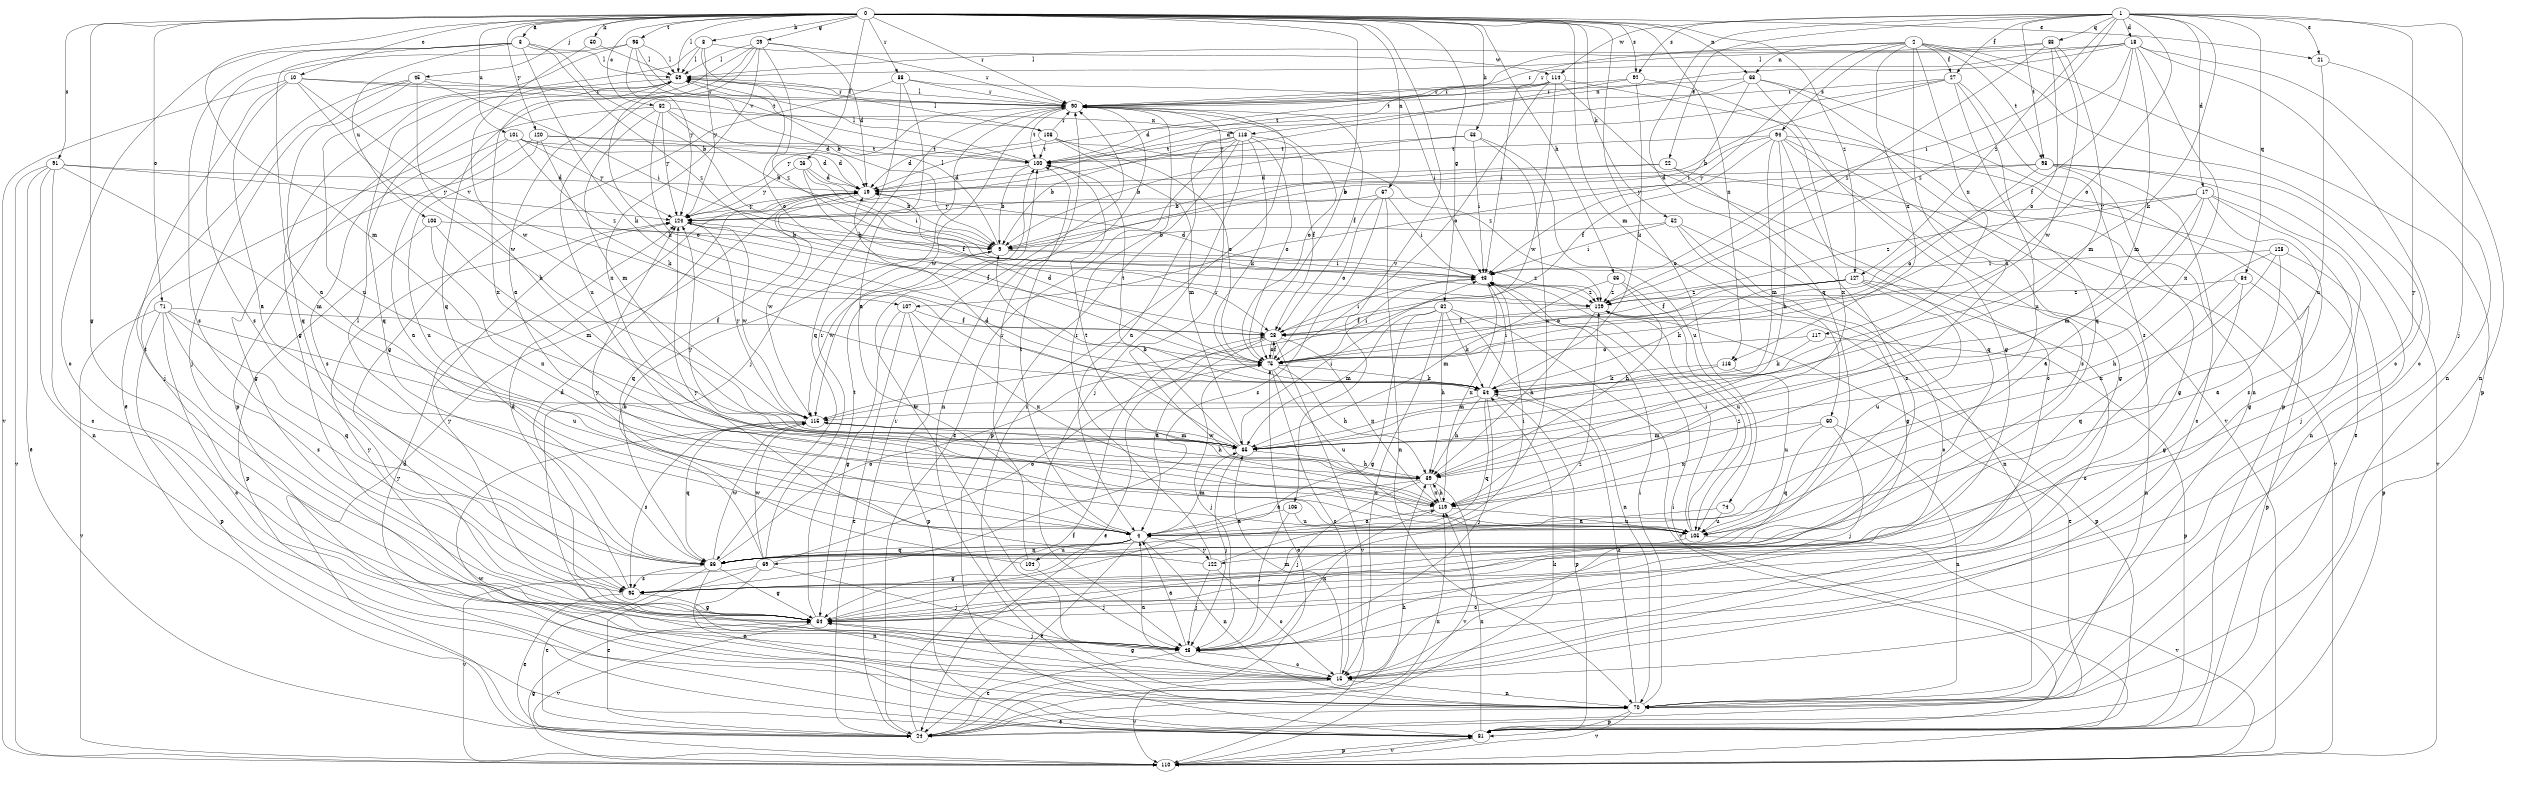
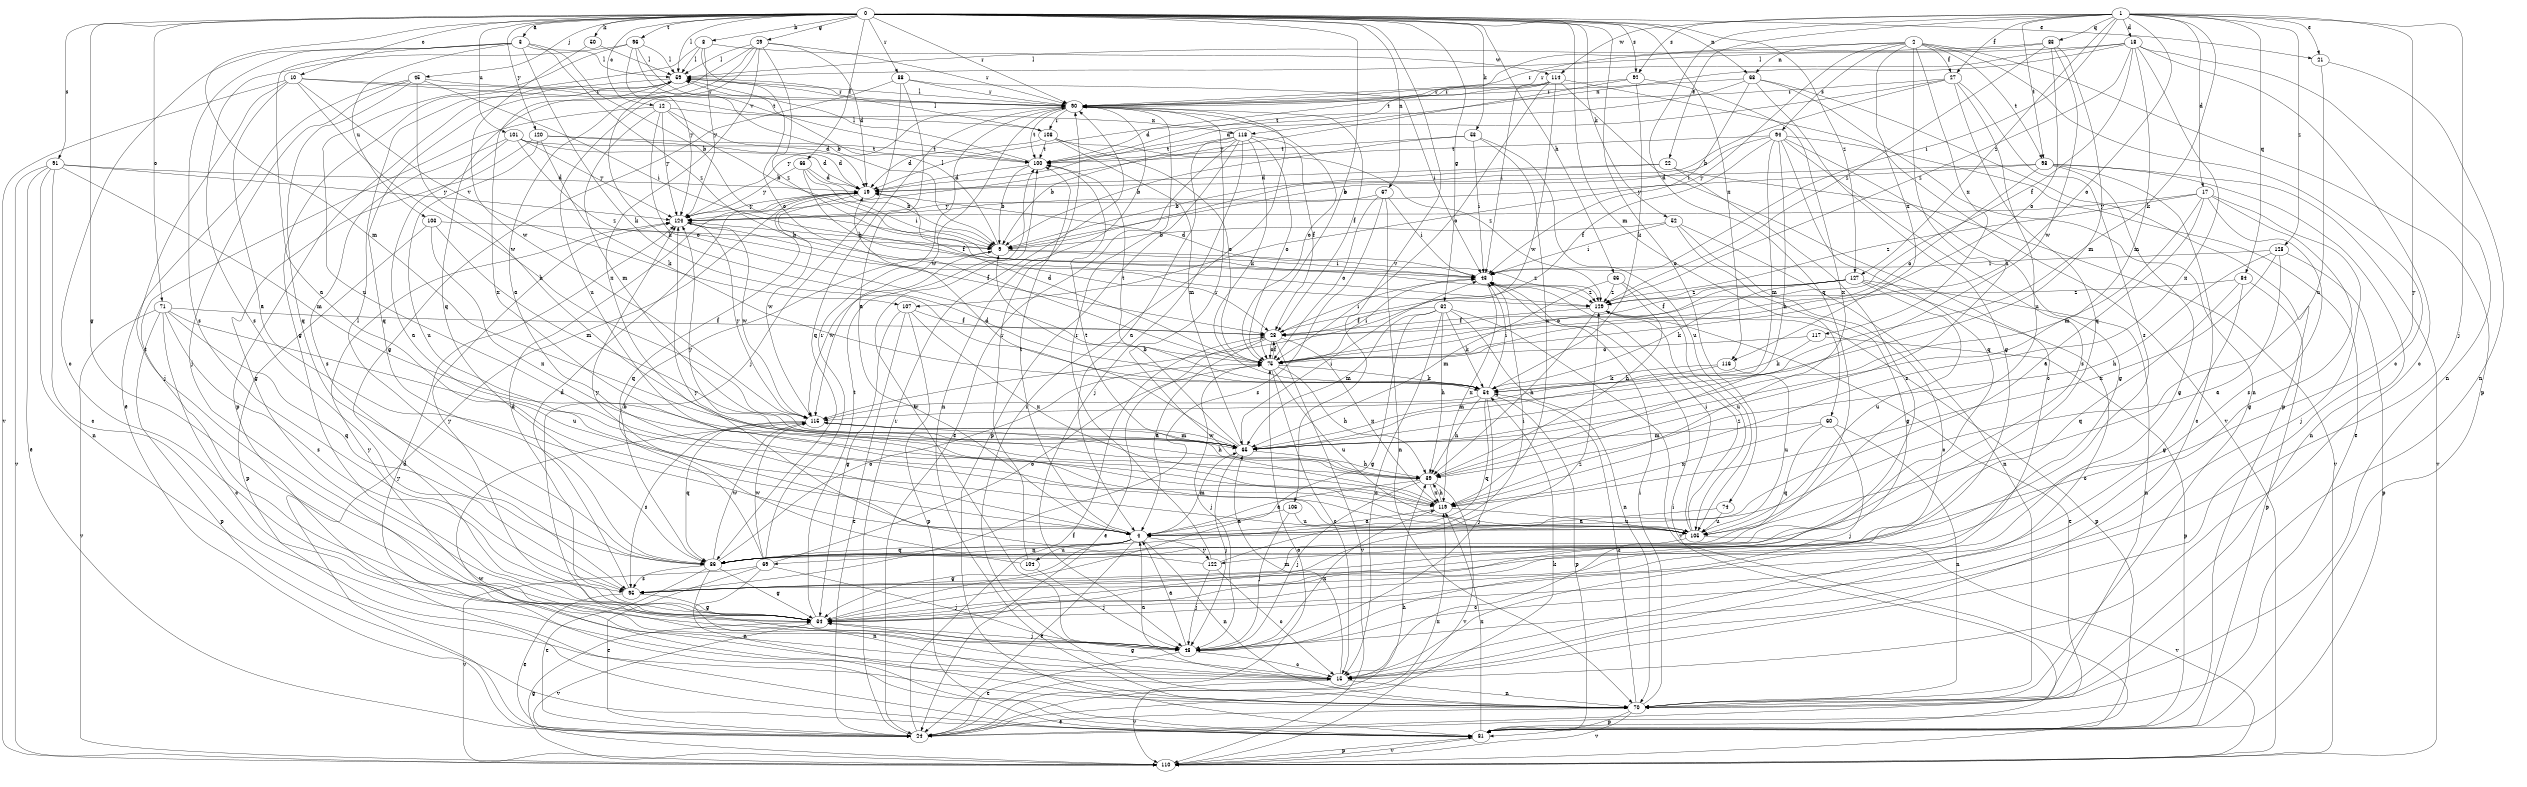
none -> (2298, 46)
(662, 107) -> (662, 107)
(1060, 122) -> (1058, 116)
(803, 164) -> (803, 164)
